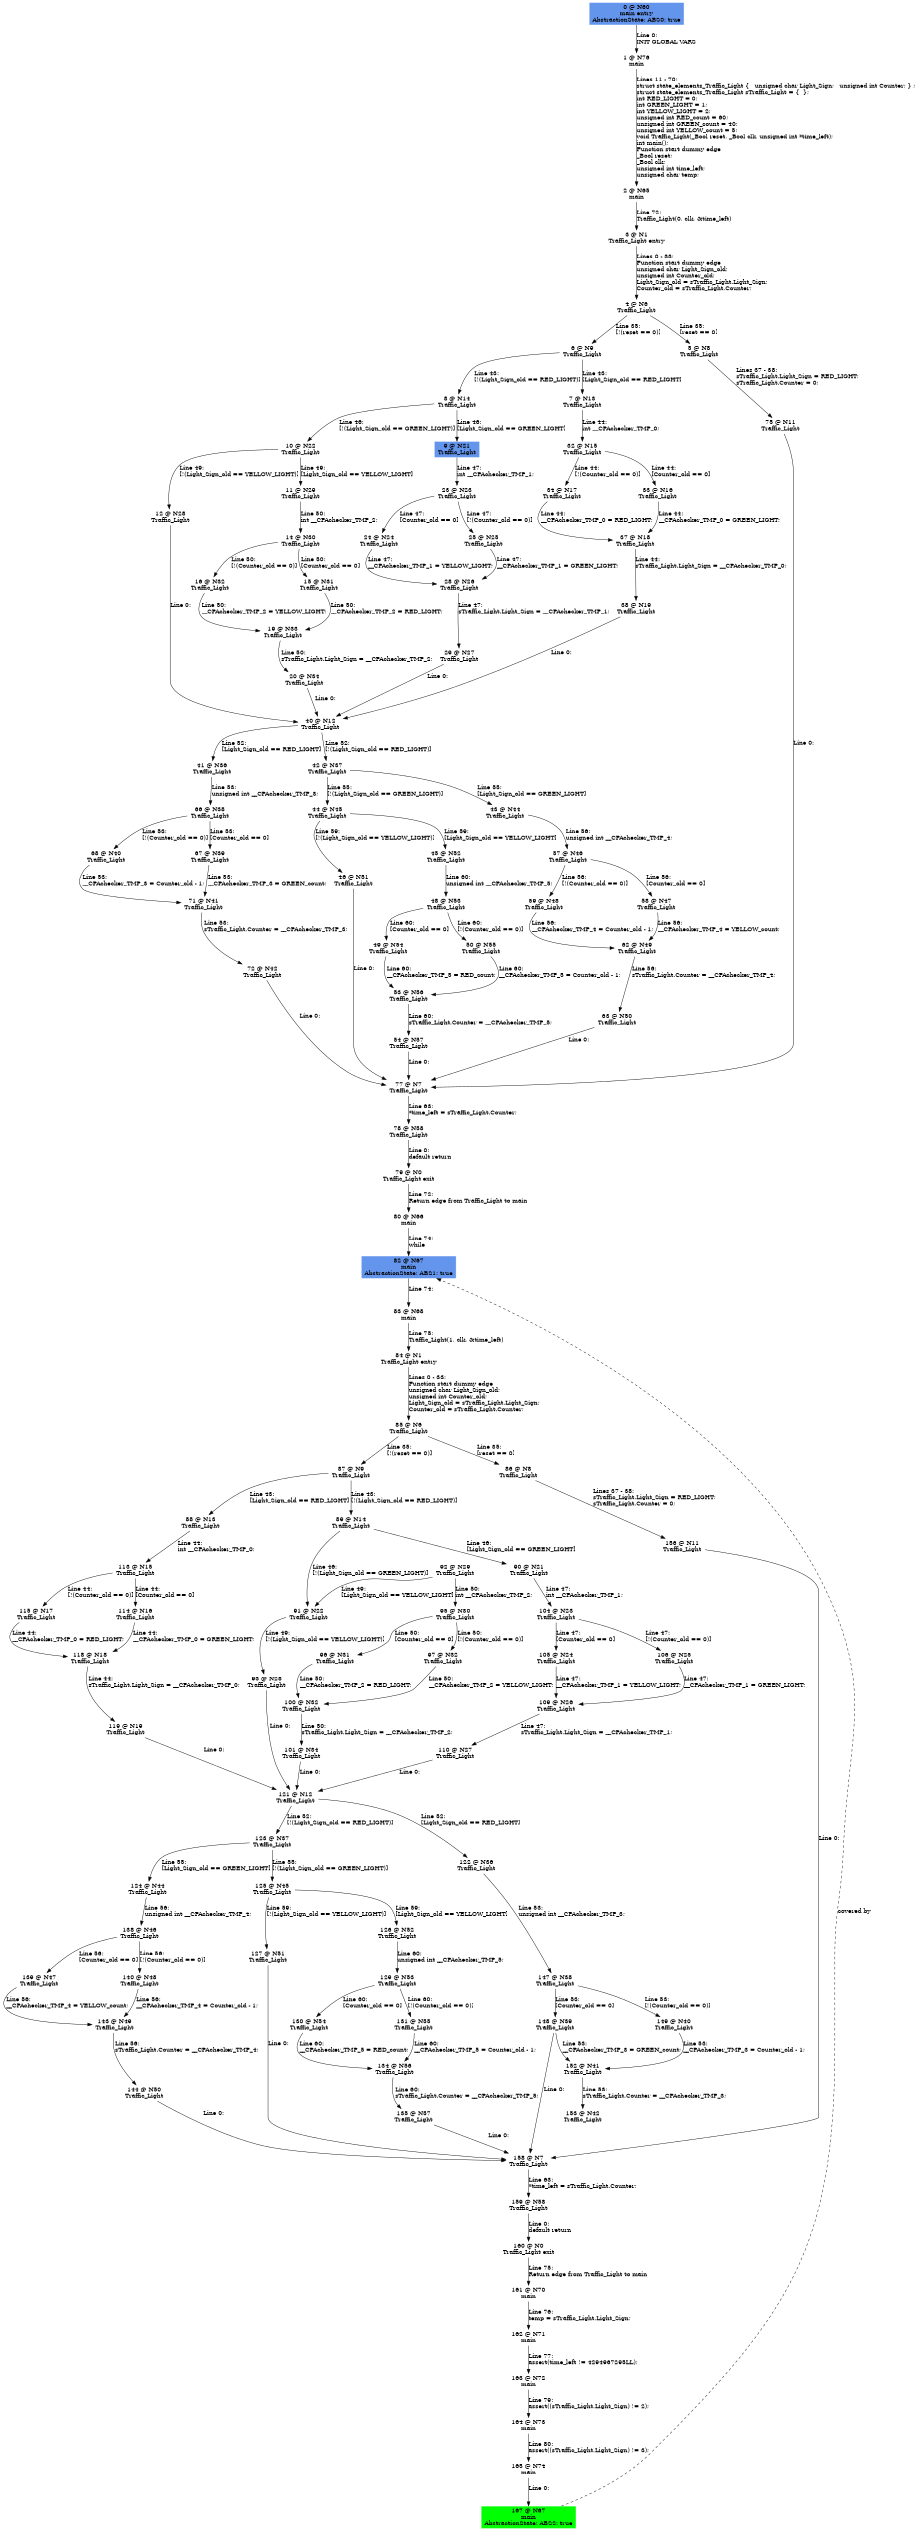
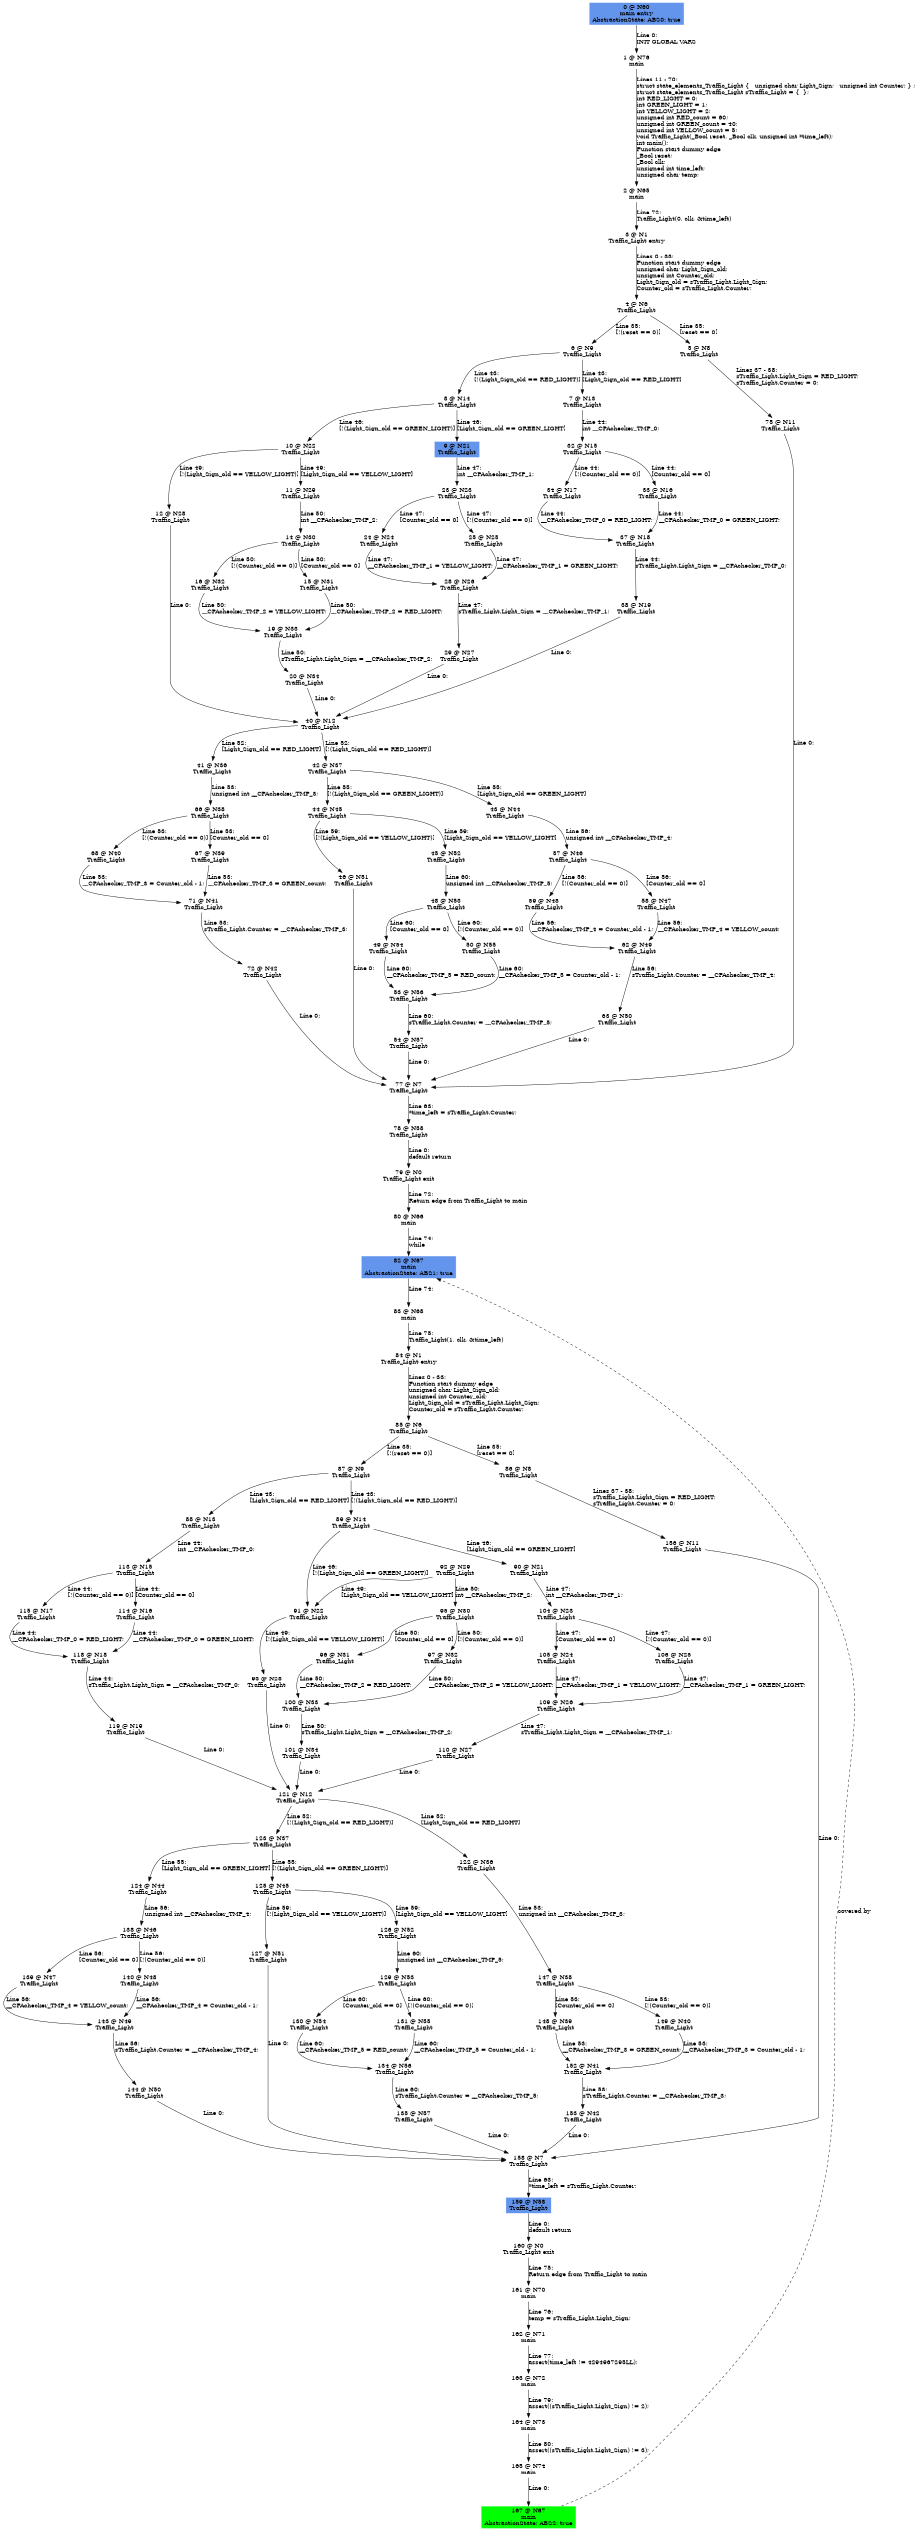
(302, 1706) -> (302, 1706)
(542, 2091) -> (562, 2139)
(529, 2205) -> (529, 2205)
